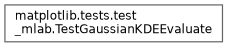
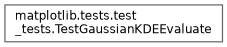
(114, 23) -> (114, 23)
